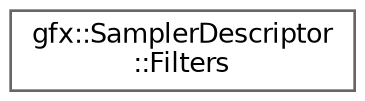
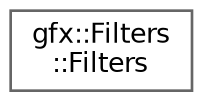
(183, 51) -> (101, 51)
